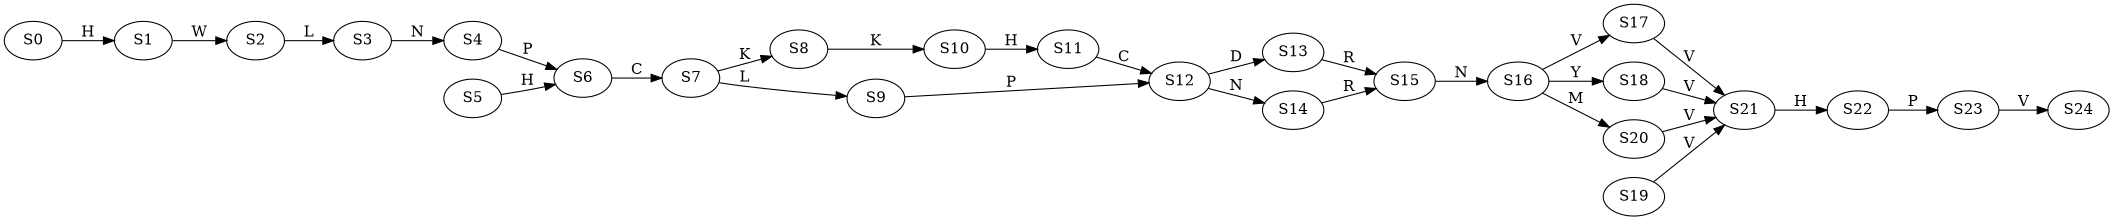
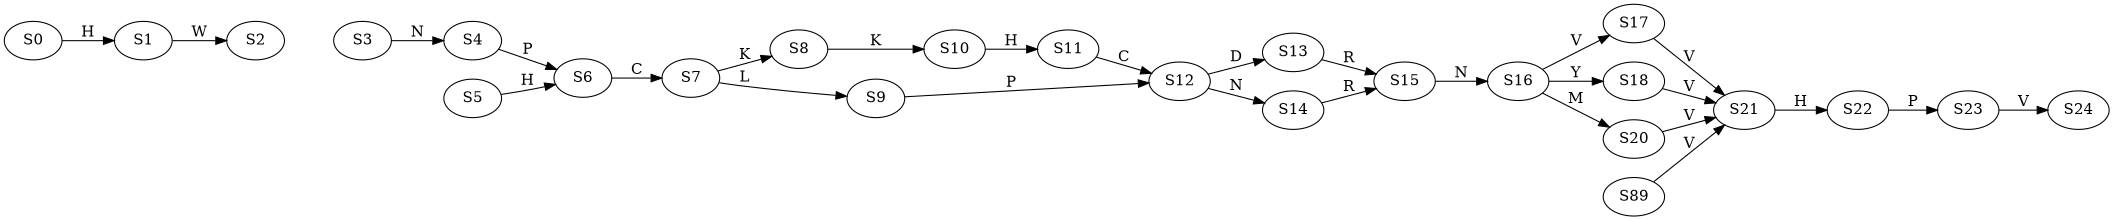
(304, 41) -> none
(1634, 197) -> (1634, 197)
